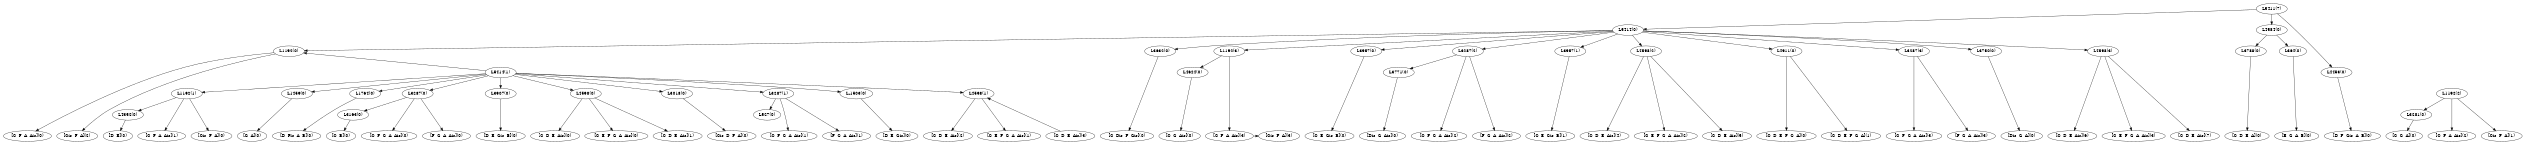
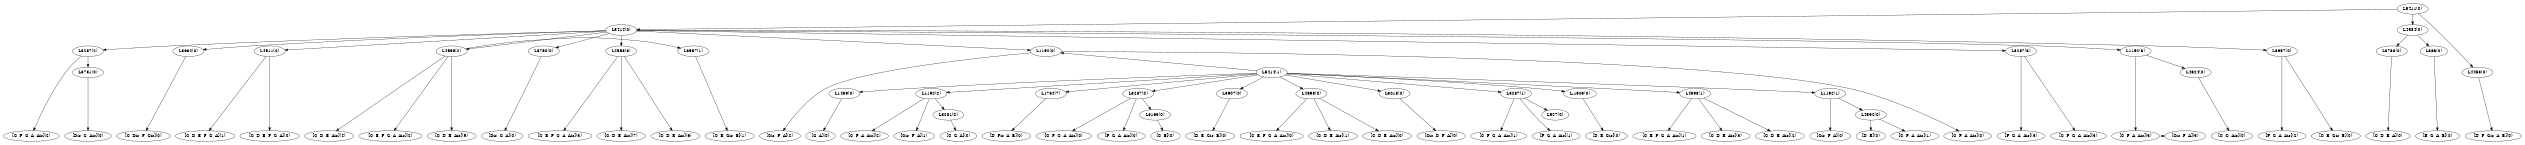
(2272, 9) -> (2413, 9)
(1601, 40) -> (577, 38)
(2293, 51) -> (2434, 51)
(1399, 72) -> (88, 72)
none -> (1103, 83)
(1482, 92) -> (2282, 92)
(365, 94) -> (1051, 94)
(175, 113) -> (1891, 125)
(1025, 115) -> (1709, 114)
